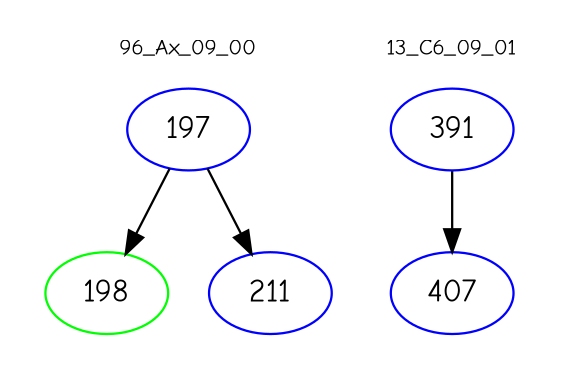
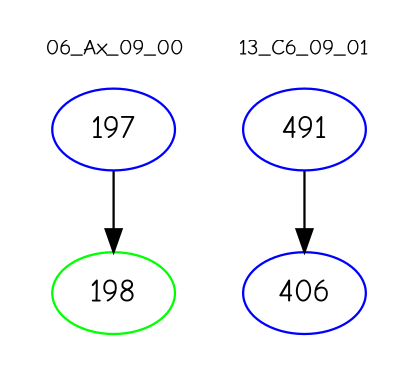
(189, 49) -> (115, 49)
(452, 130) -> (304, 130)
(270, 293) -> none
(452, 293) -> (304, 293)
